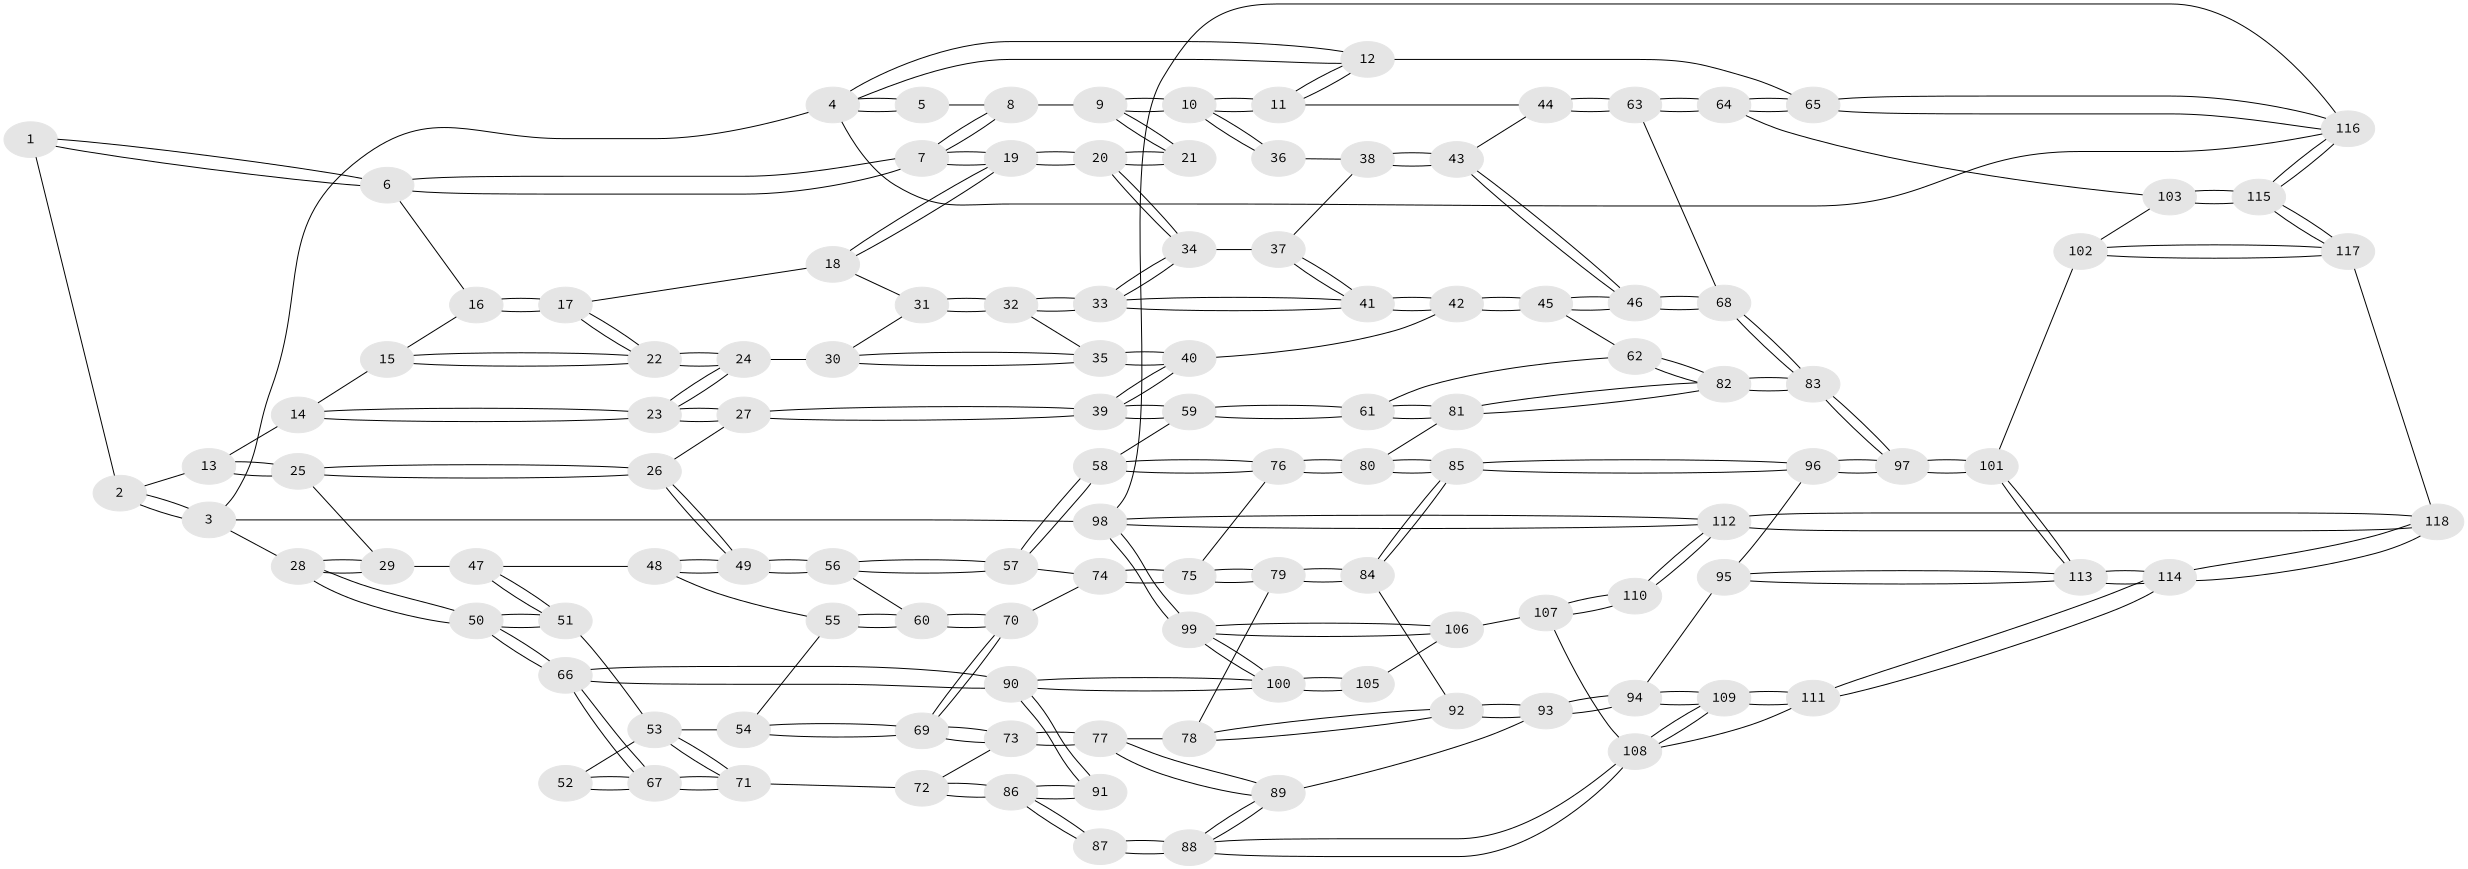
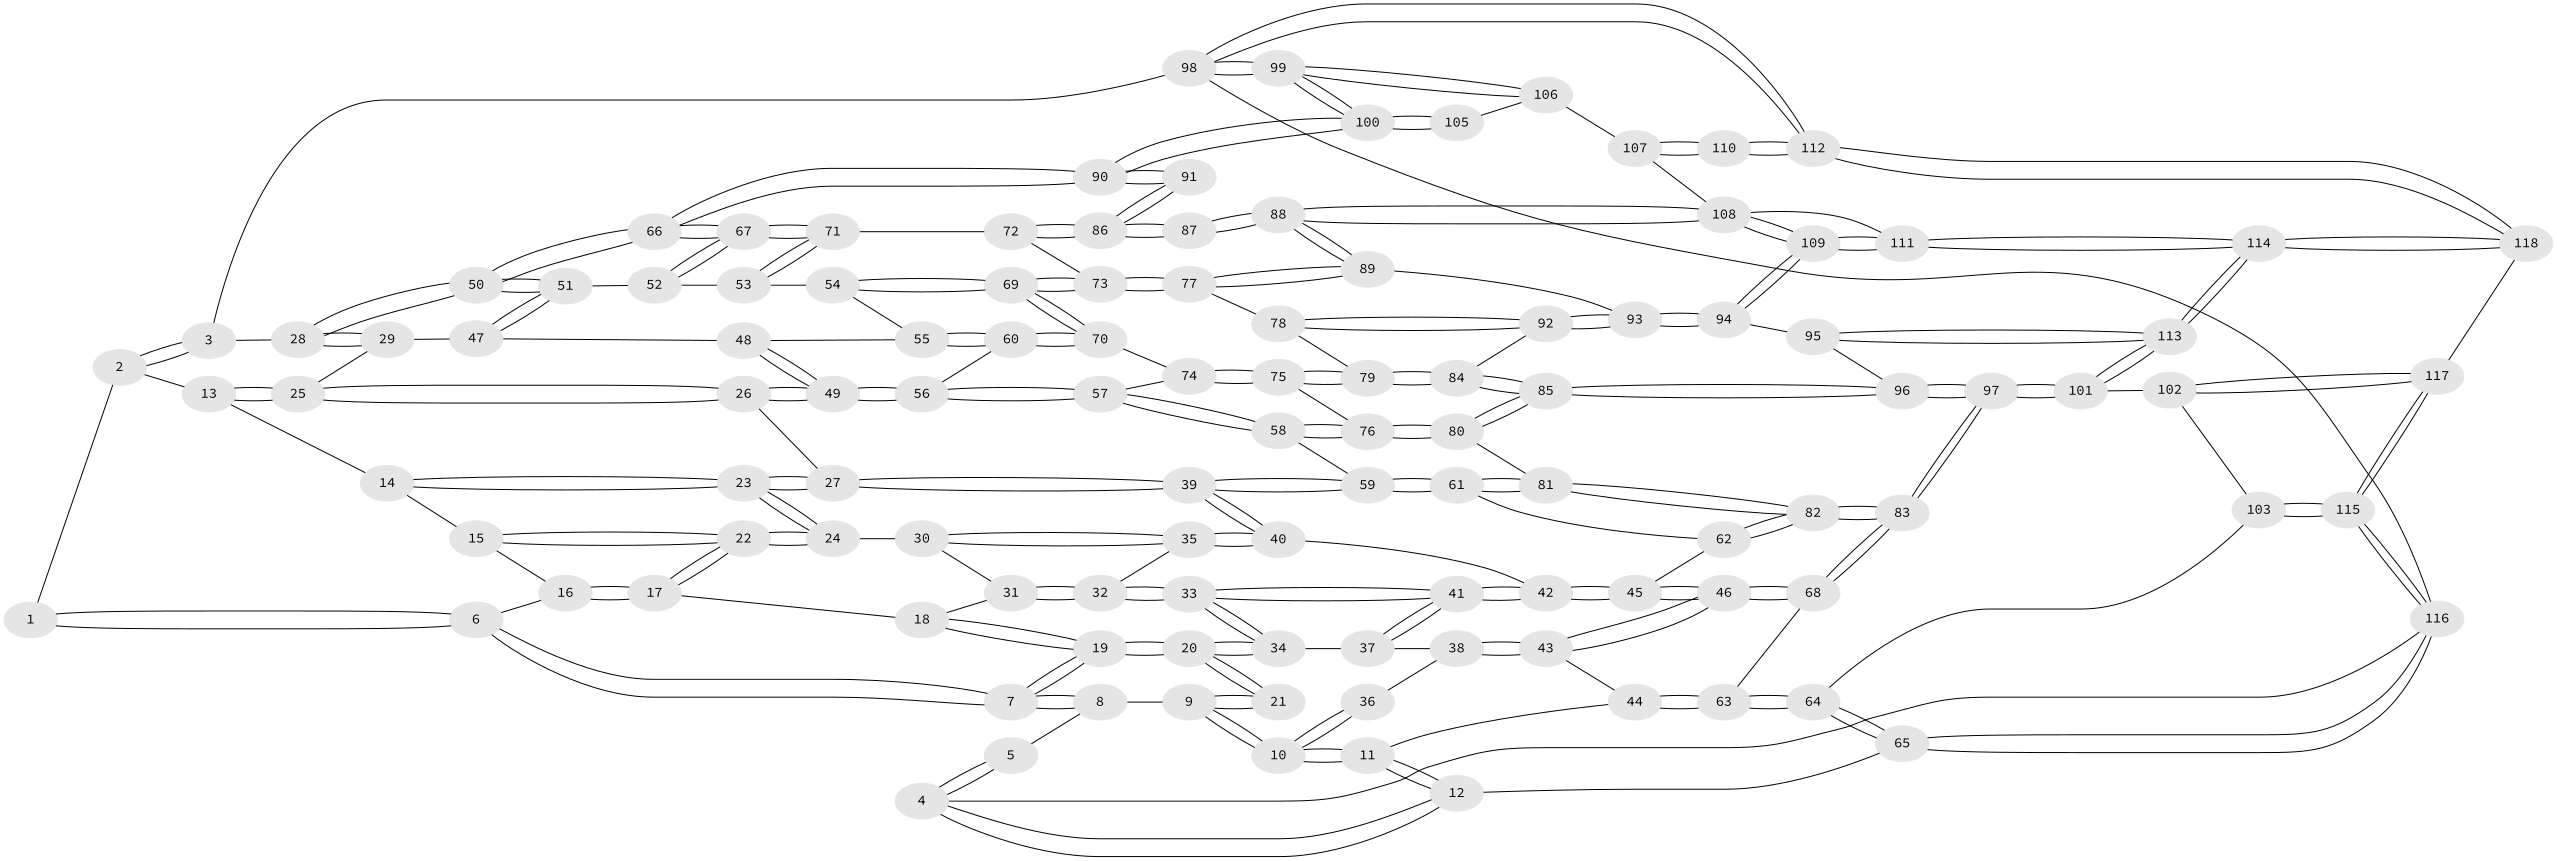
(393, 139) -> none
(614, 676) -> (610, 286)
